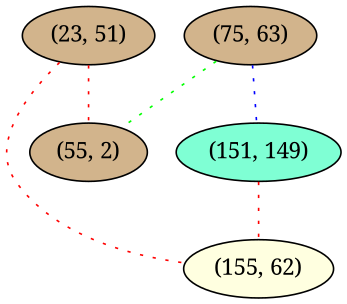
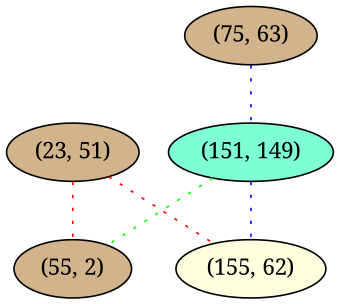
(169, 95) -> (152, 217)
(259, 211) -> (251, 211)
